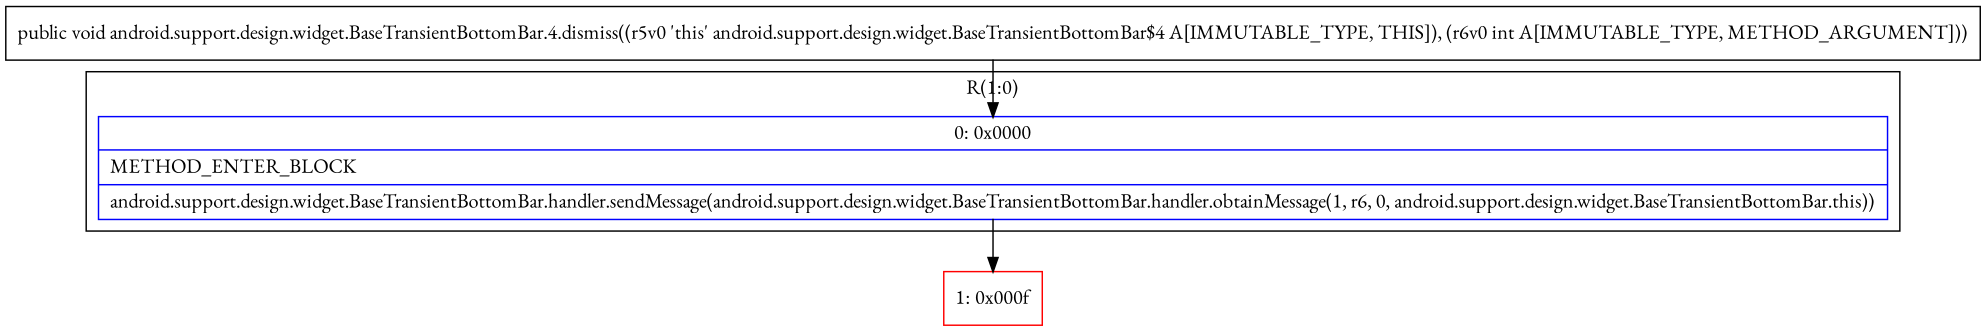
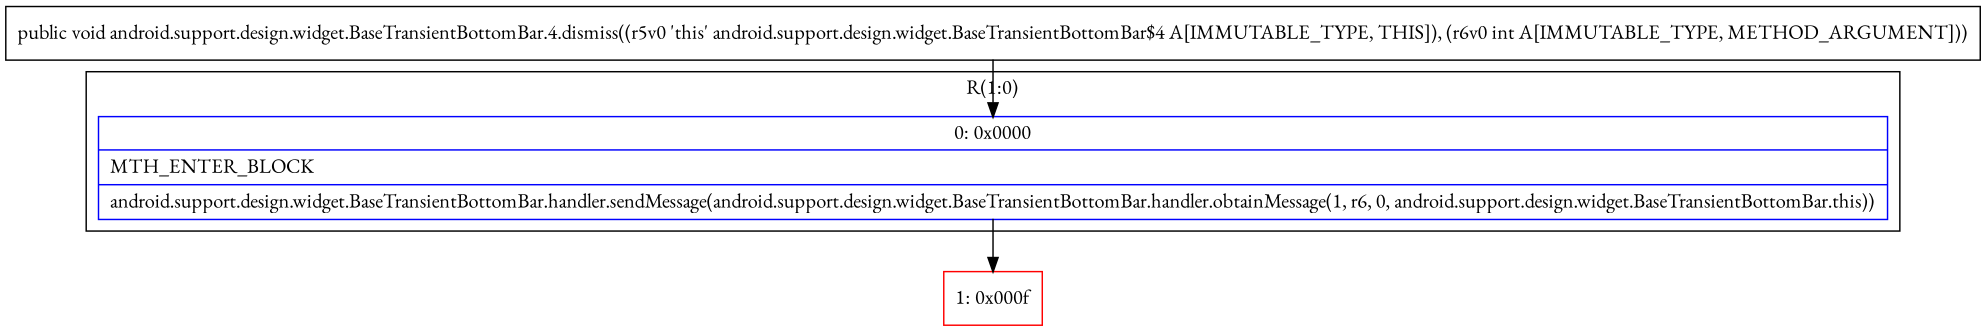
(234, 167) -> (213, 167)
